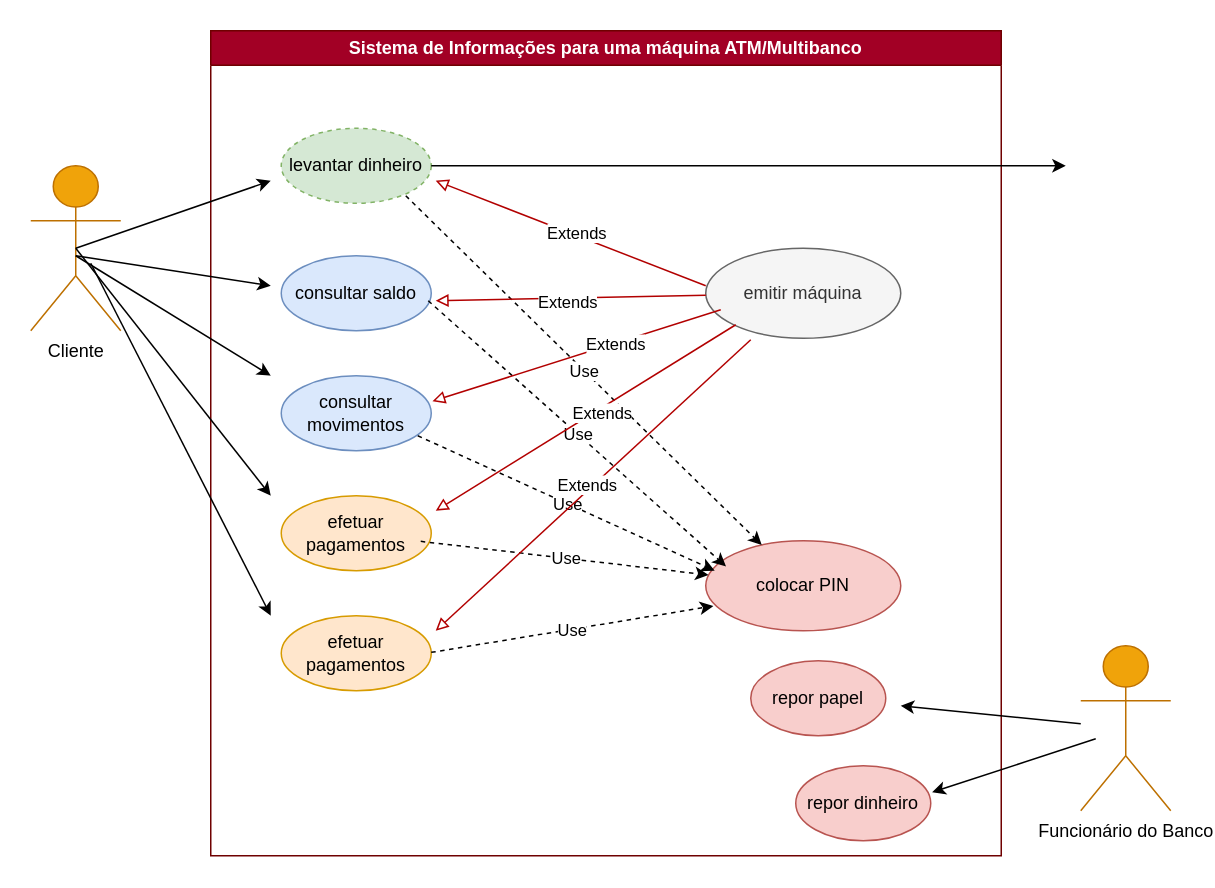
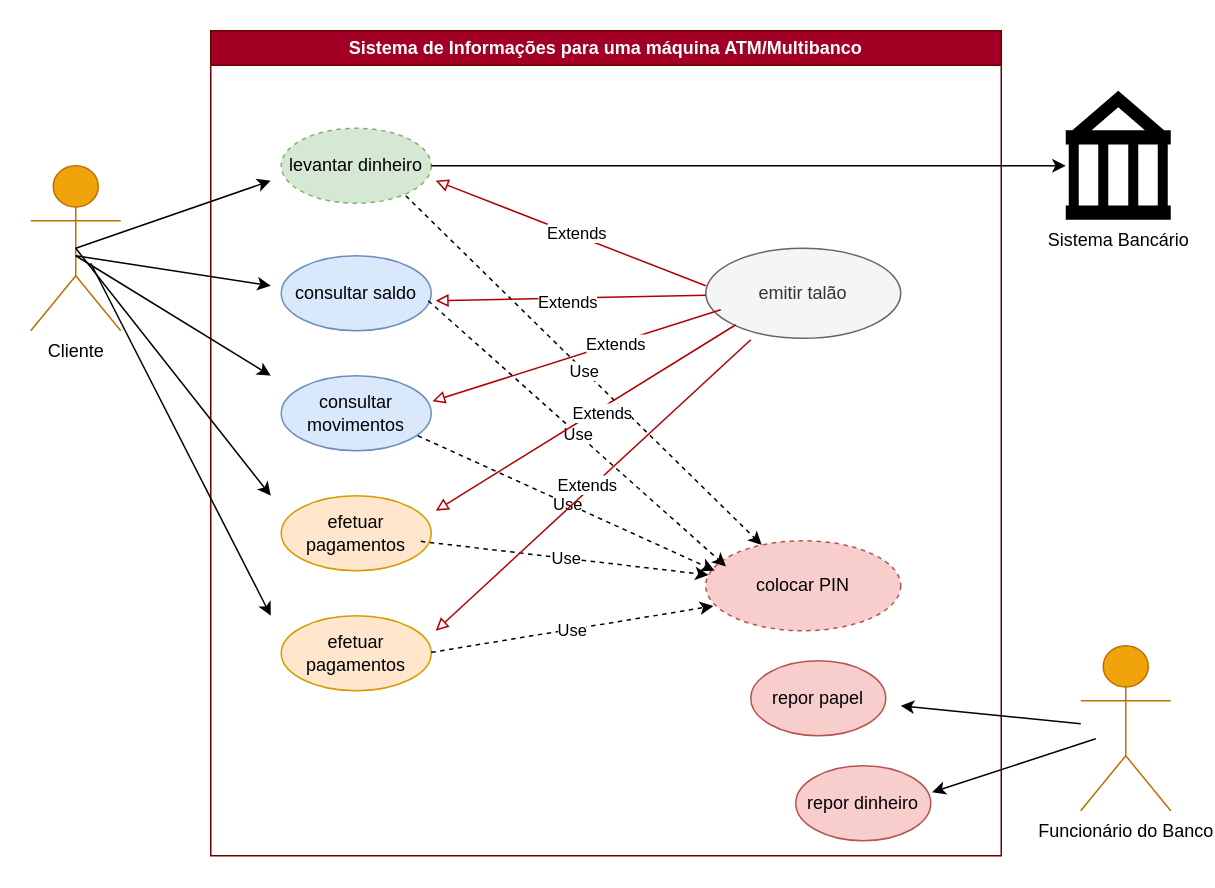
none -> (1118, 155)
(803, 293) -> (803, 293)
(803, 586) -> (803, 586)
